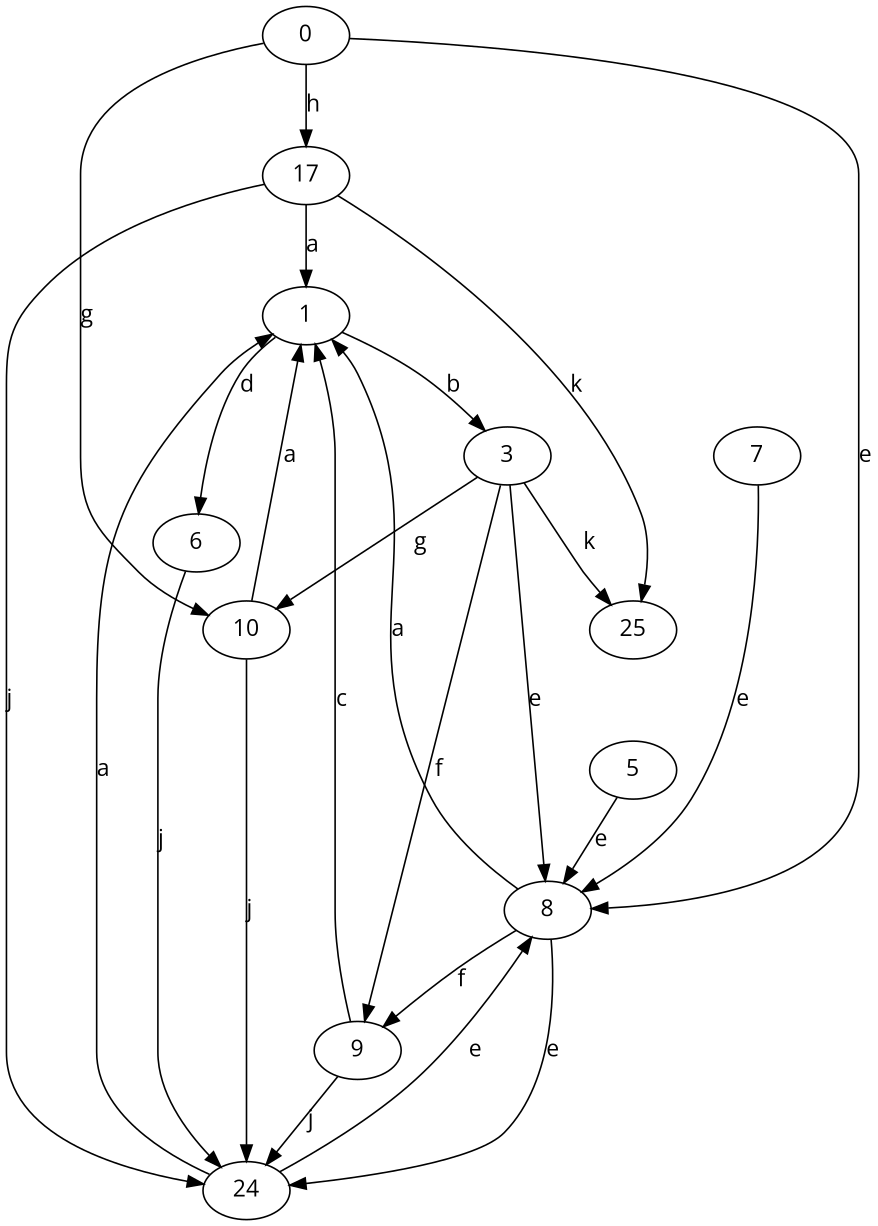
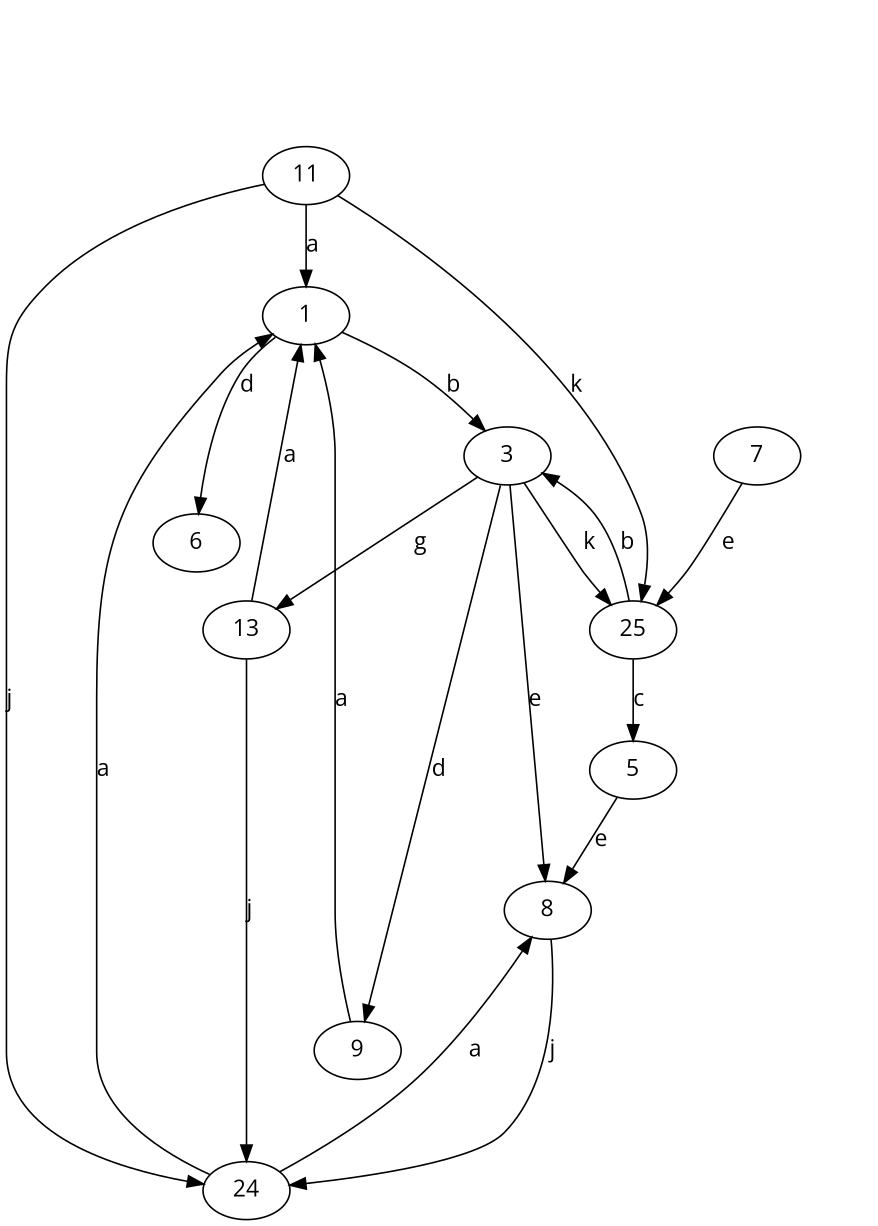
(306, 35) -> none
(306, 176) -> (306, 176)
none -> (606, 533)
(246, 630) -> (246, 630)
(391, 637) -> none
none -> (633, 692)
(342, 700) -> (342, 700)
(730, 709) -> (708, 540)
(439, 770) -> (439, 770)
(158, 869) -> none
(454, 971) -> none
(475, 1050) -> (475, 1050)
(553, 1050) -> (553, 1050)
(307, 1114) -> none
